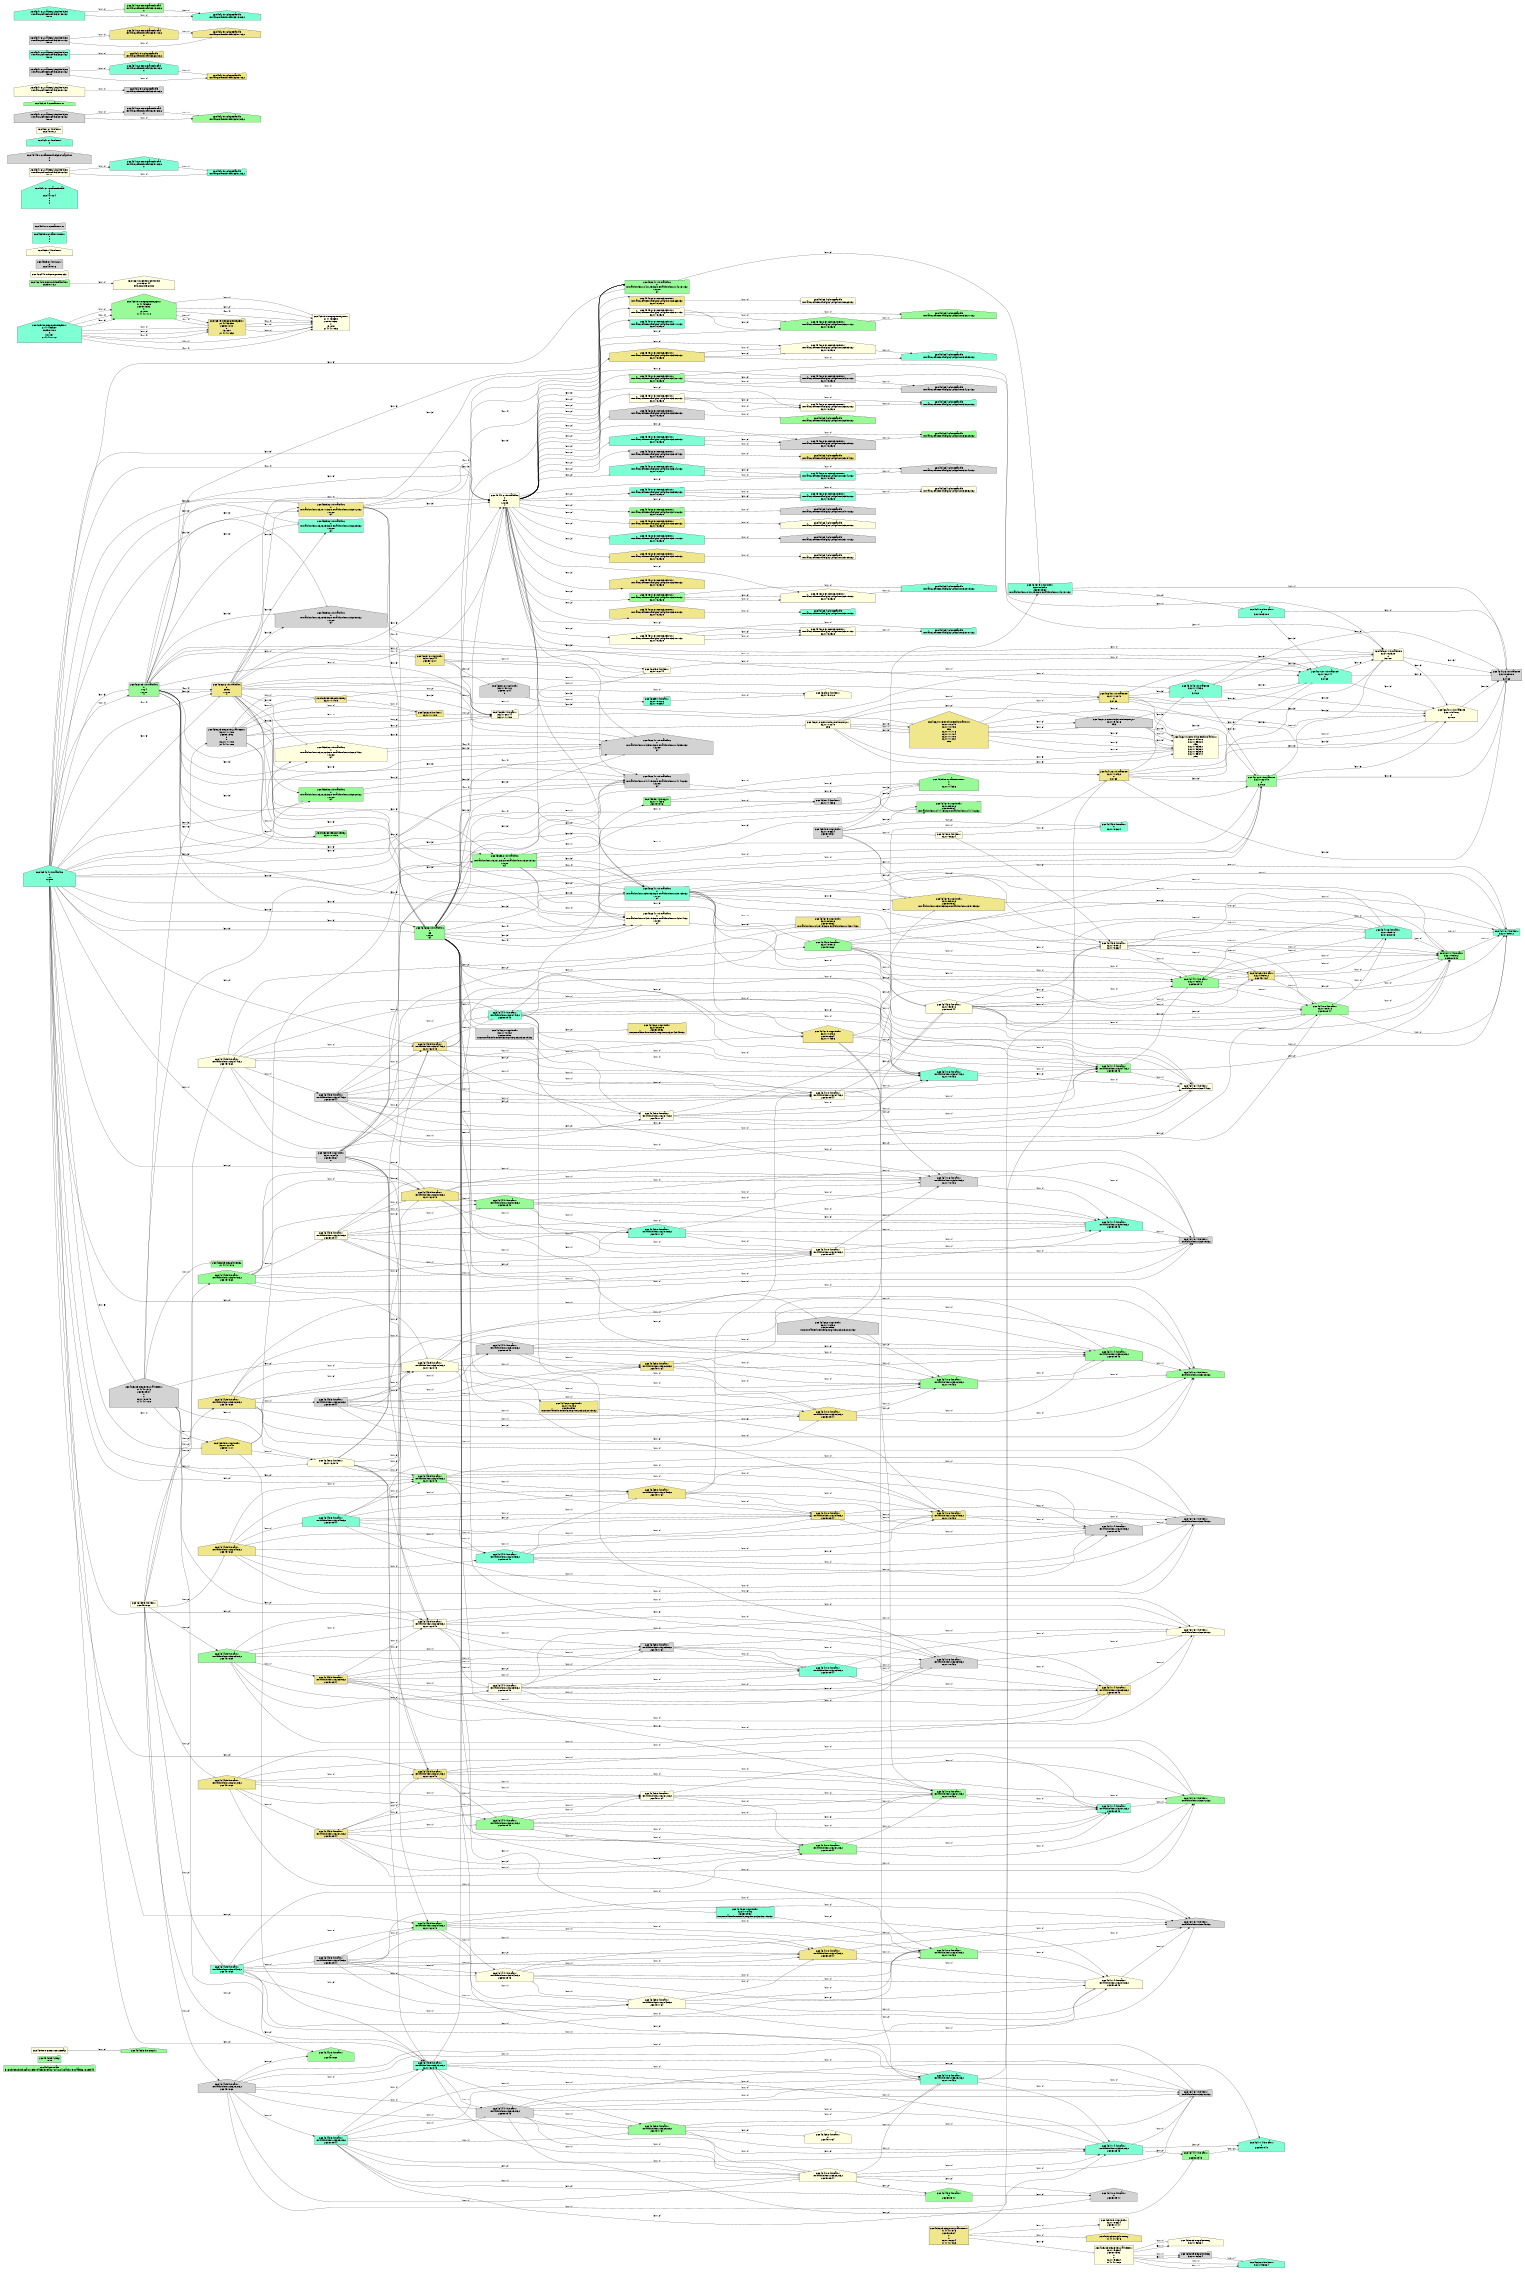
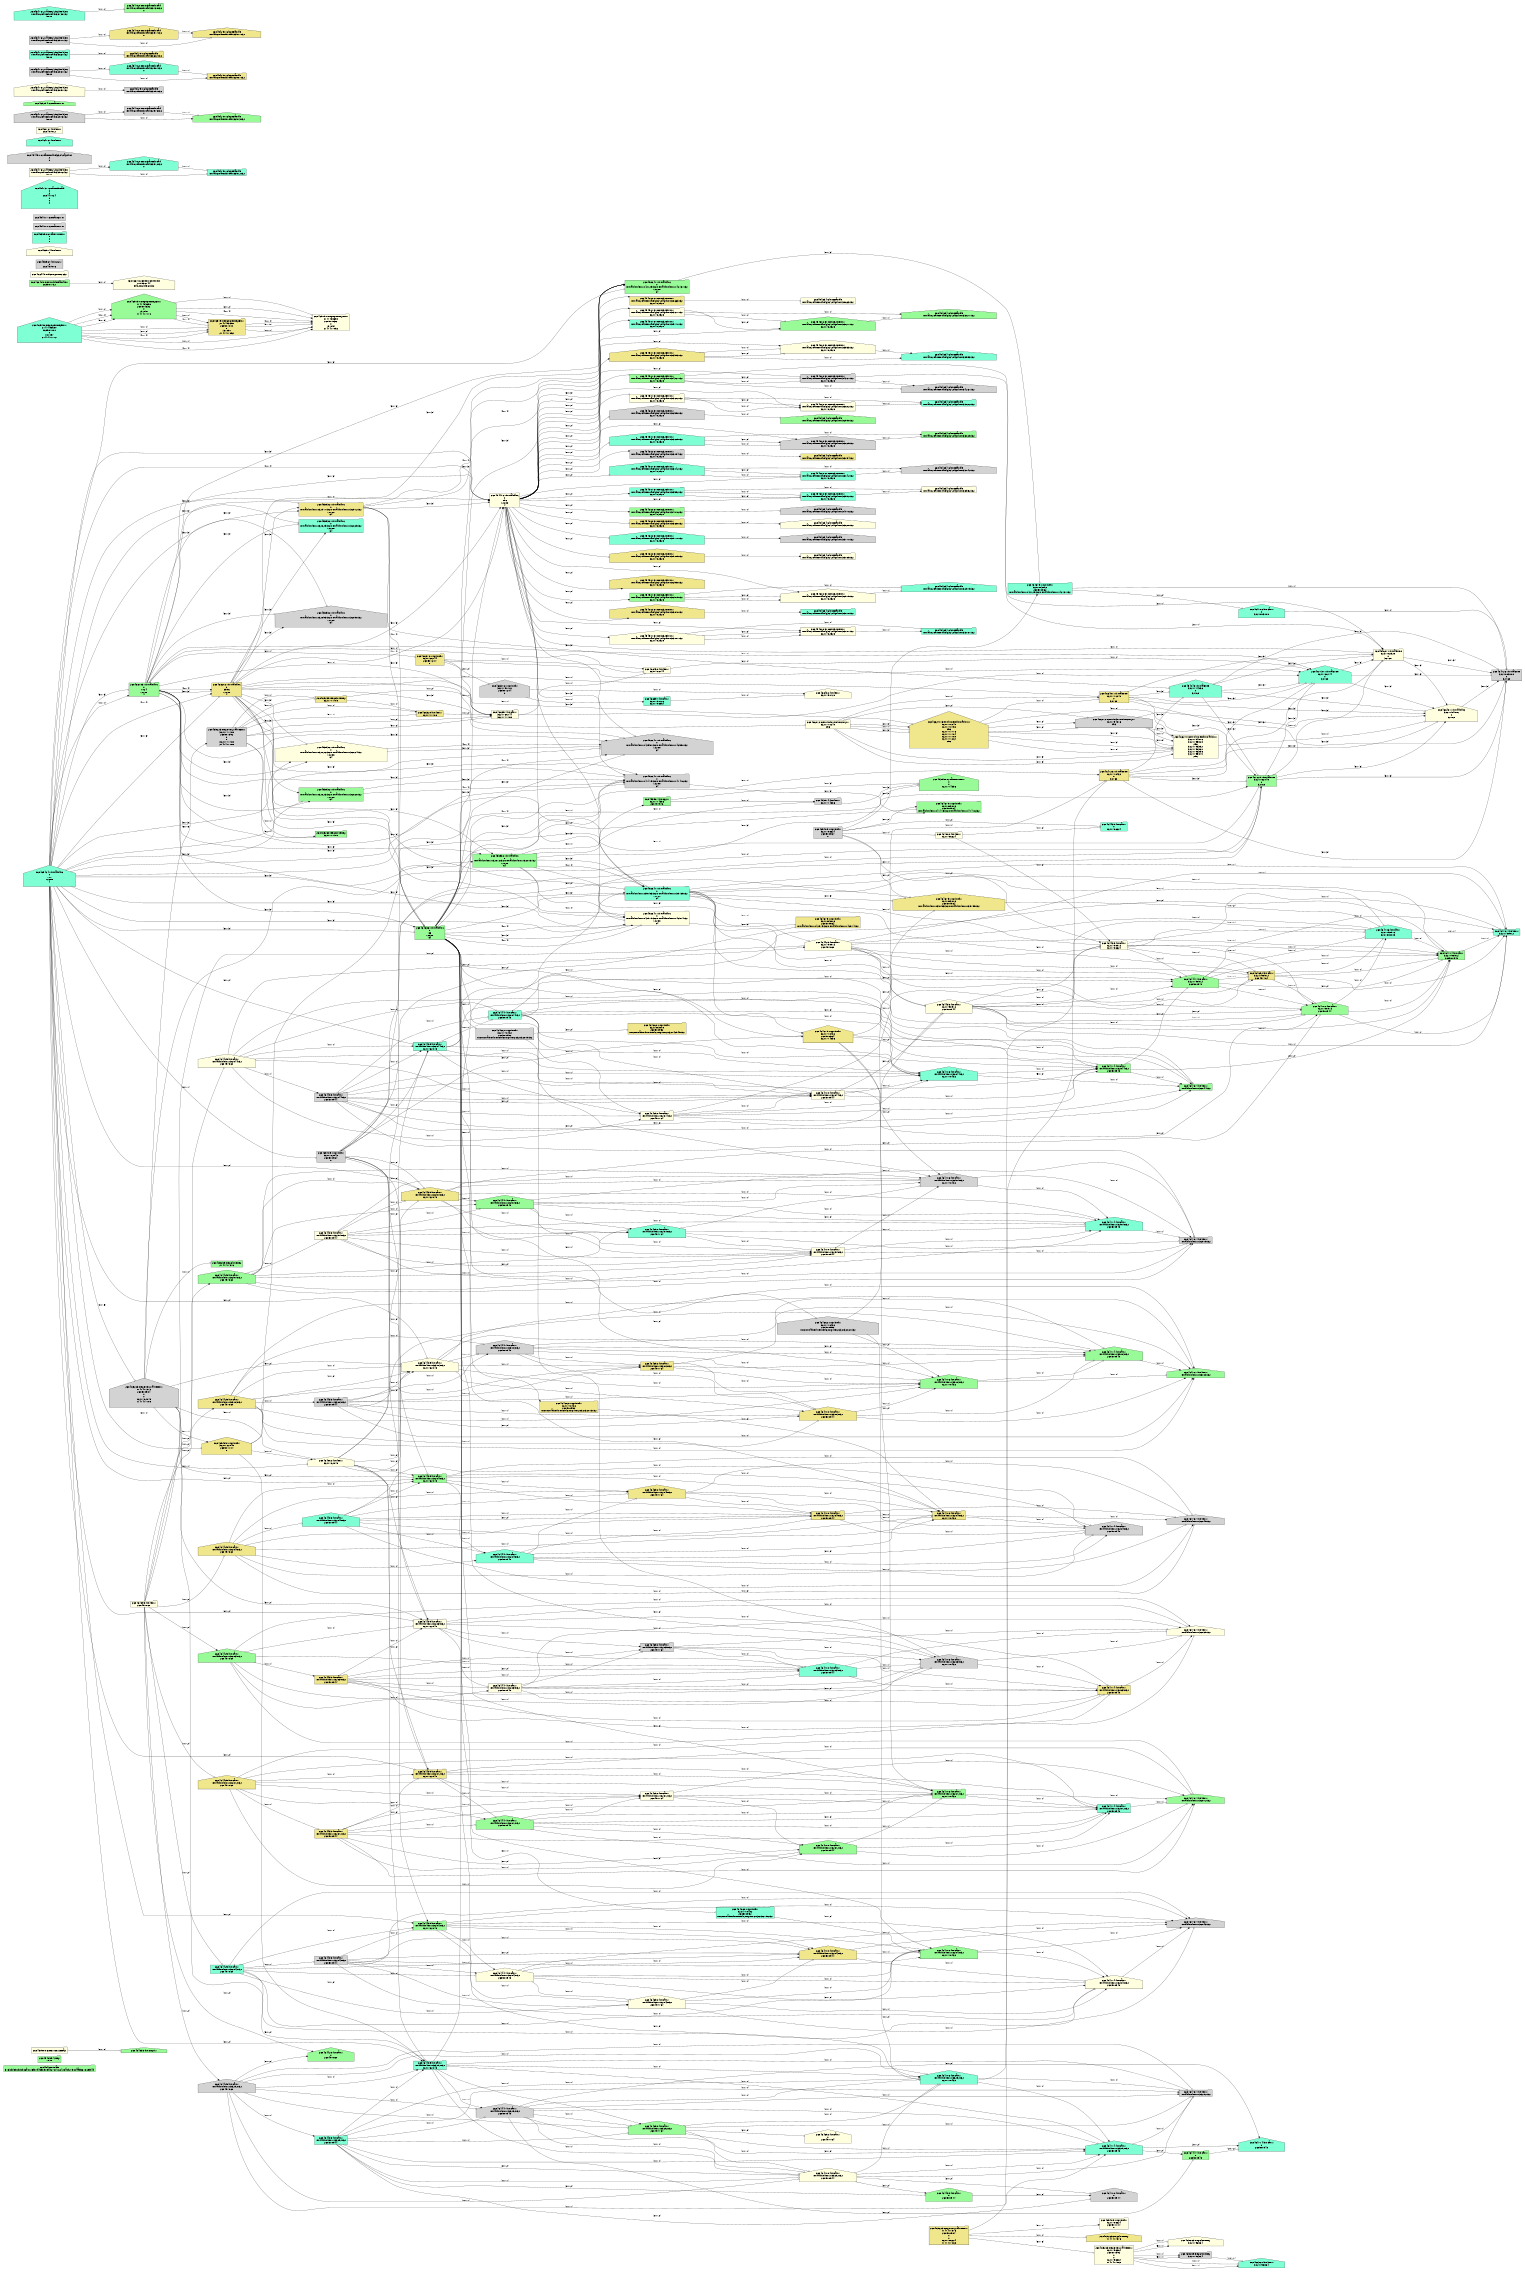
(227, 16) -> none
none -> (49, 218)
(1292, 642) -> (1288, 724)
(472, 710) -> (472, 731)
(1452, 714) -> (1452, 714)
(828, 945) -> (828, 945)
none -> (205, 989)
(430, 1046) -> (430, 1046)
(1196, 1087) -> (1196, 1087)
(696, 1148) -> none
(752, 1306) -> (744, 1110)
(1153, 1525) -> none
(447, 1650) -> none
(592, 1840) -> none
